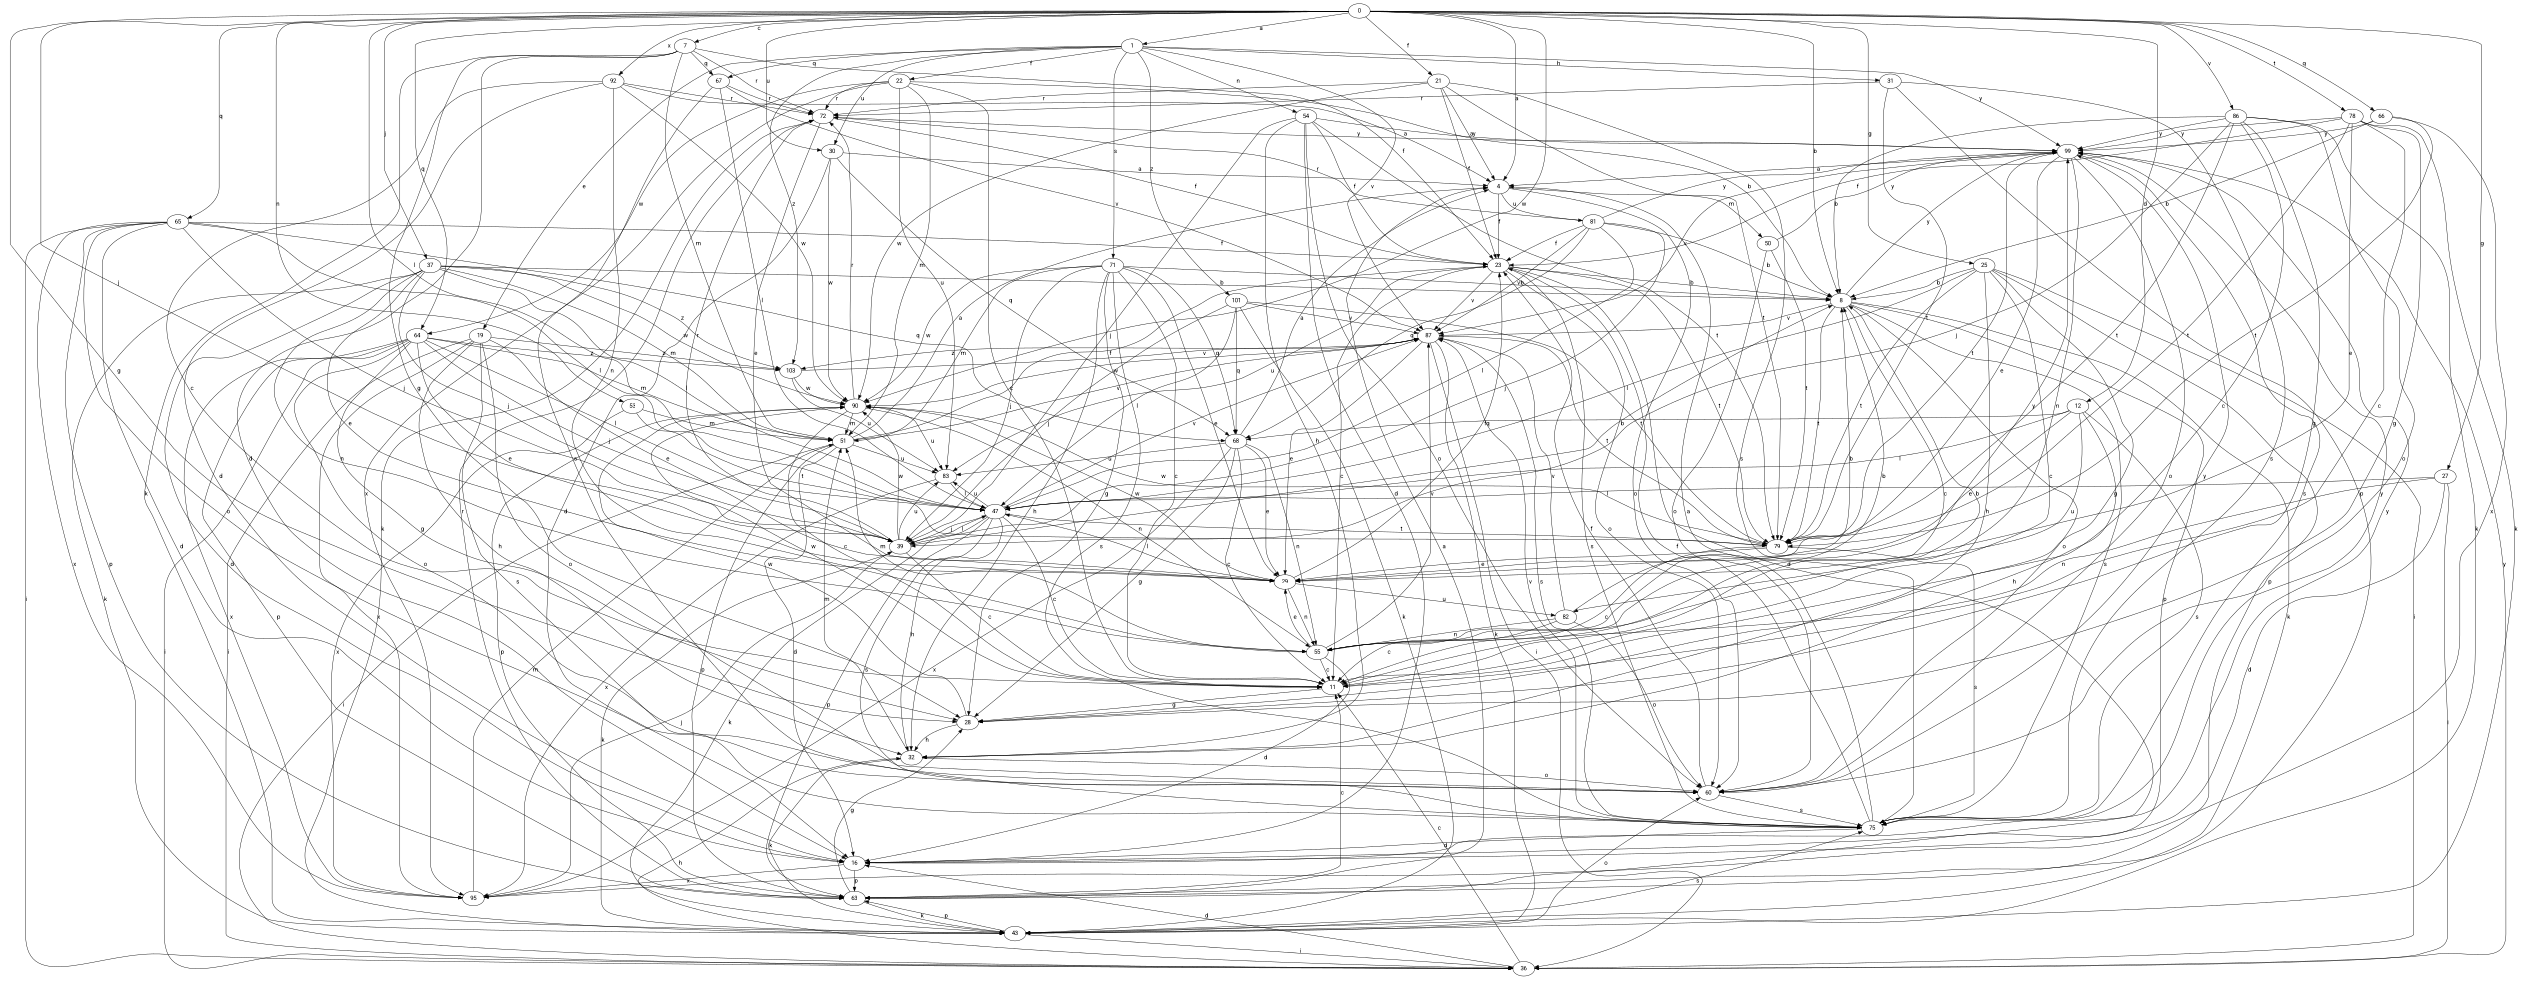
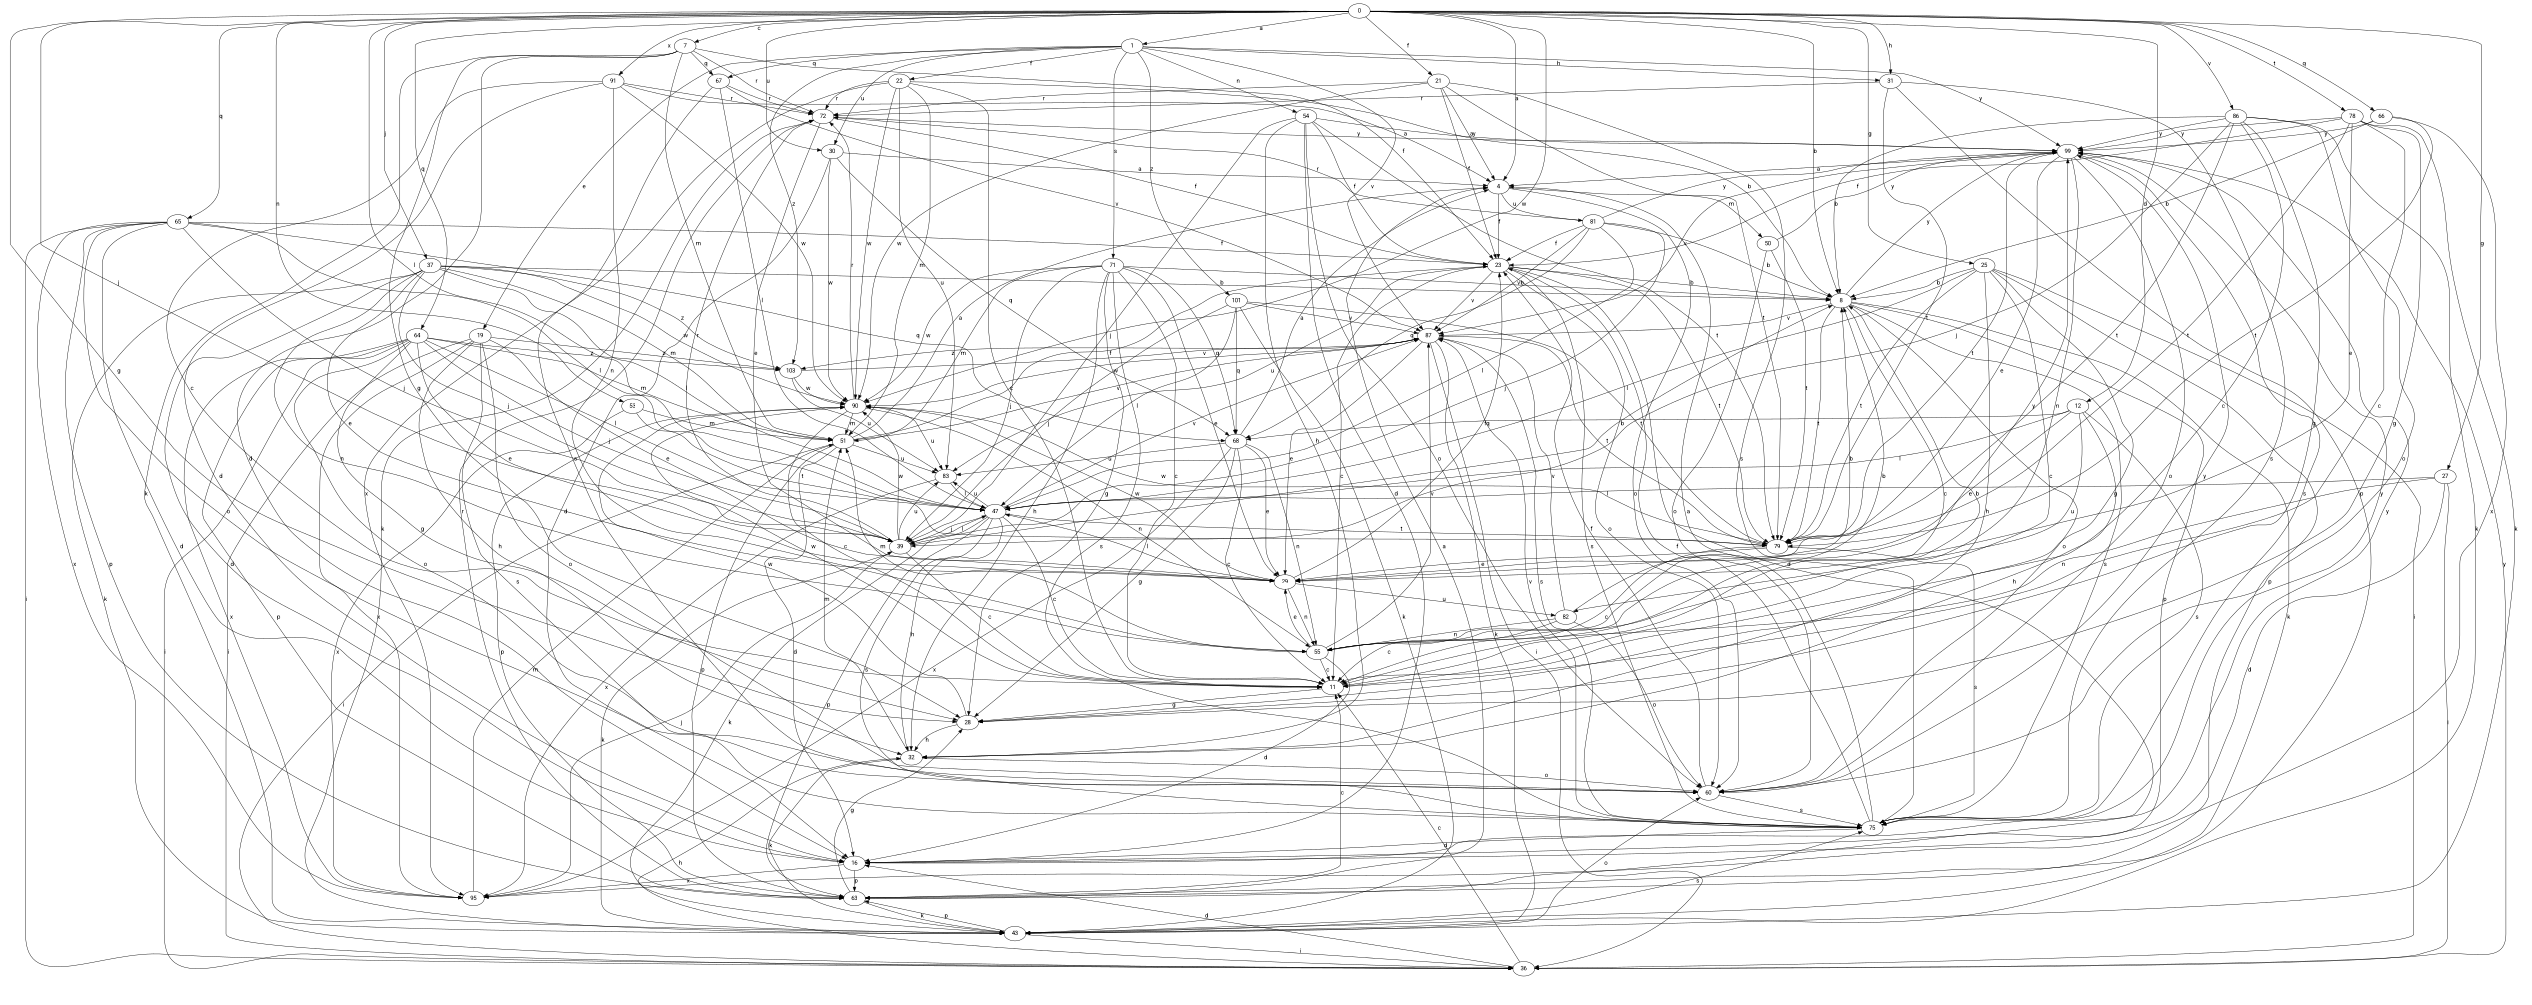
none -> (1647, 12)
(613, 81) -> (613, 81)
(647, 187) -> (867, 240)
